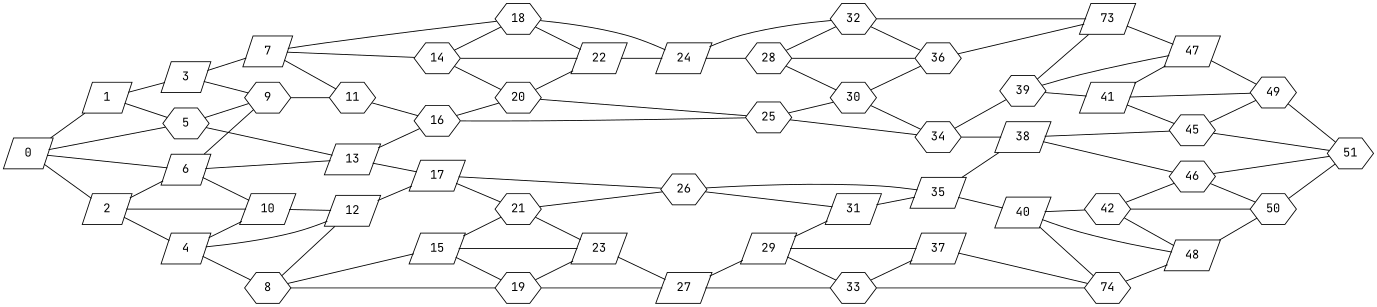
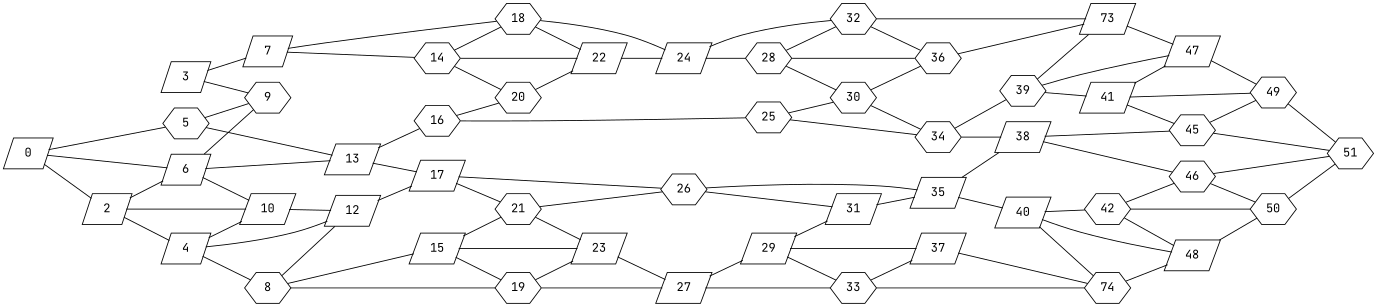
(107, 98) -> none
(352, 98) -> none
(643, 108) -> none
